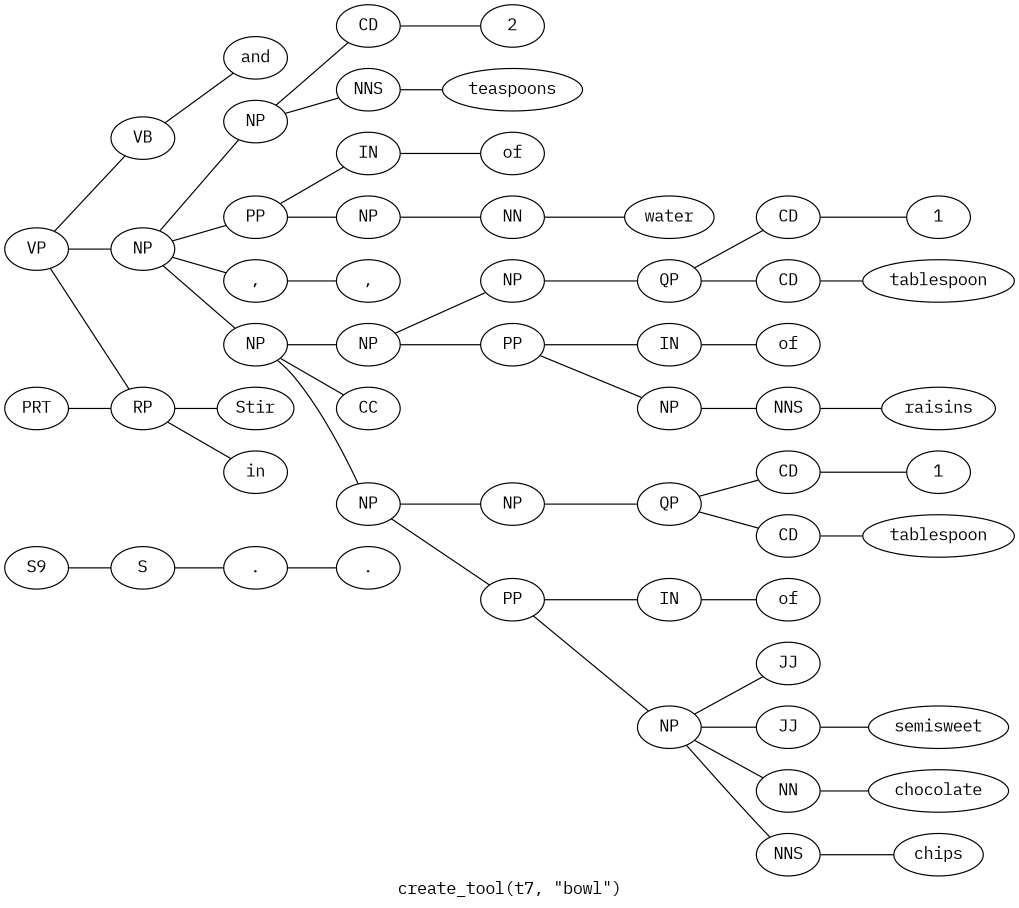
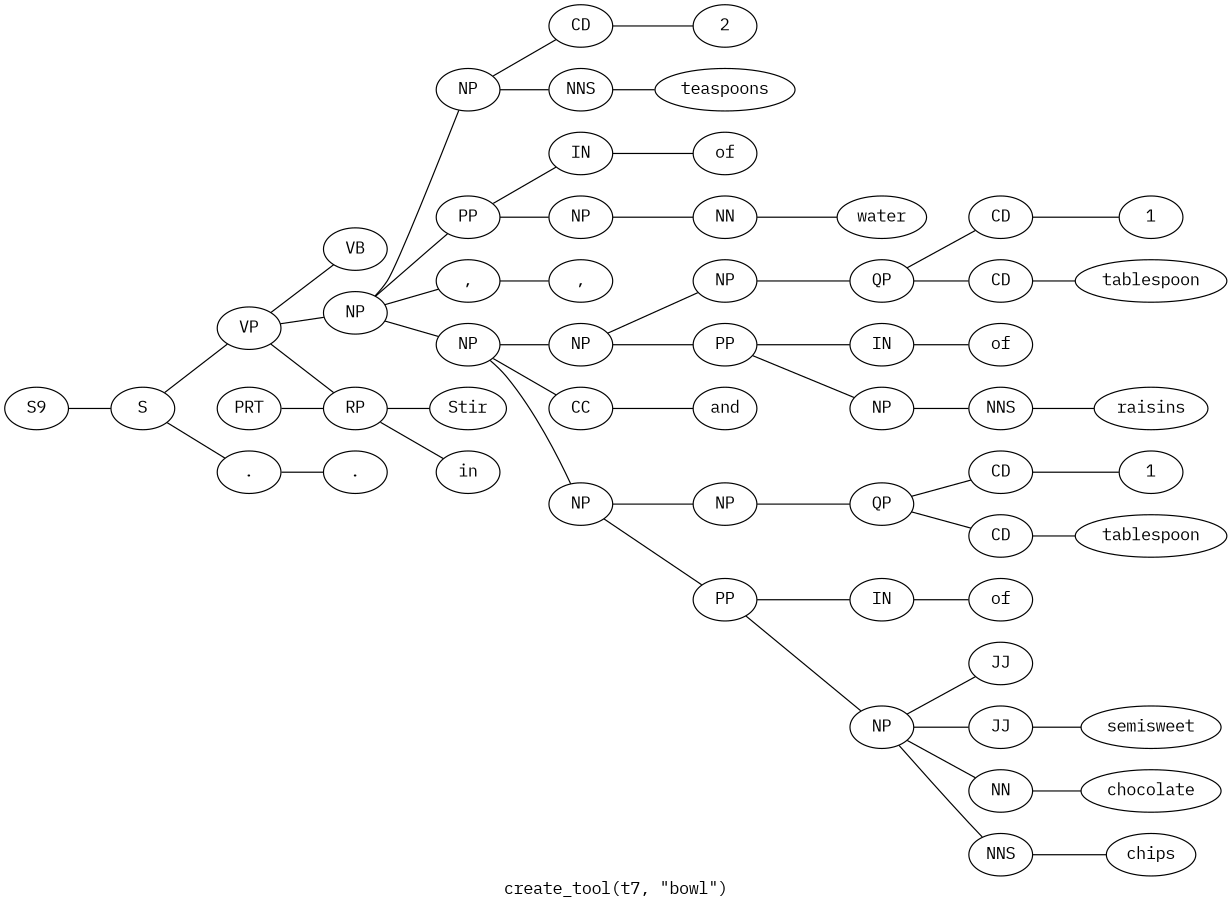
(199, 98) -> (653, 408)
none -> (196, 368)
